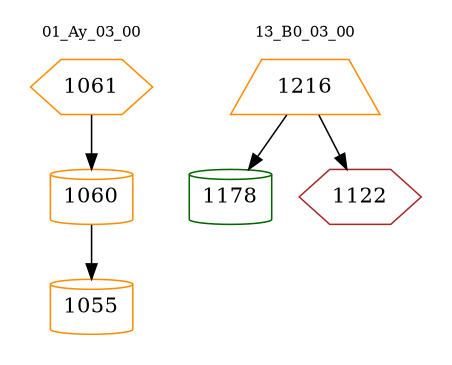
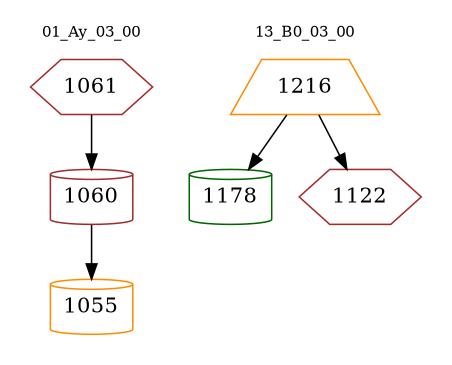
(92, 87) -> (92, 87)
(92, 197) -> (92, 197)
